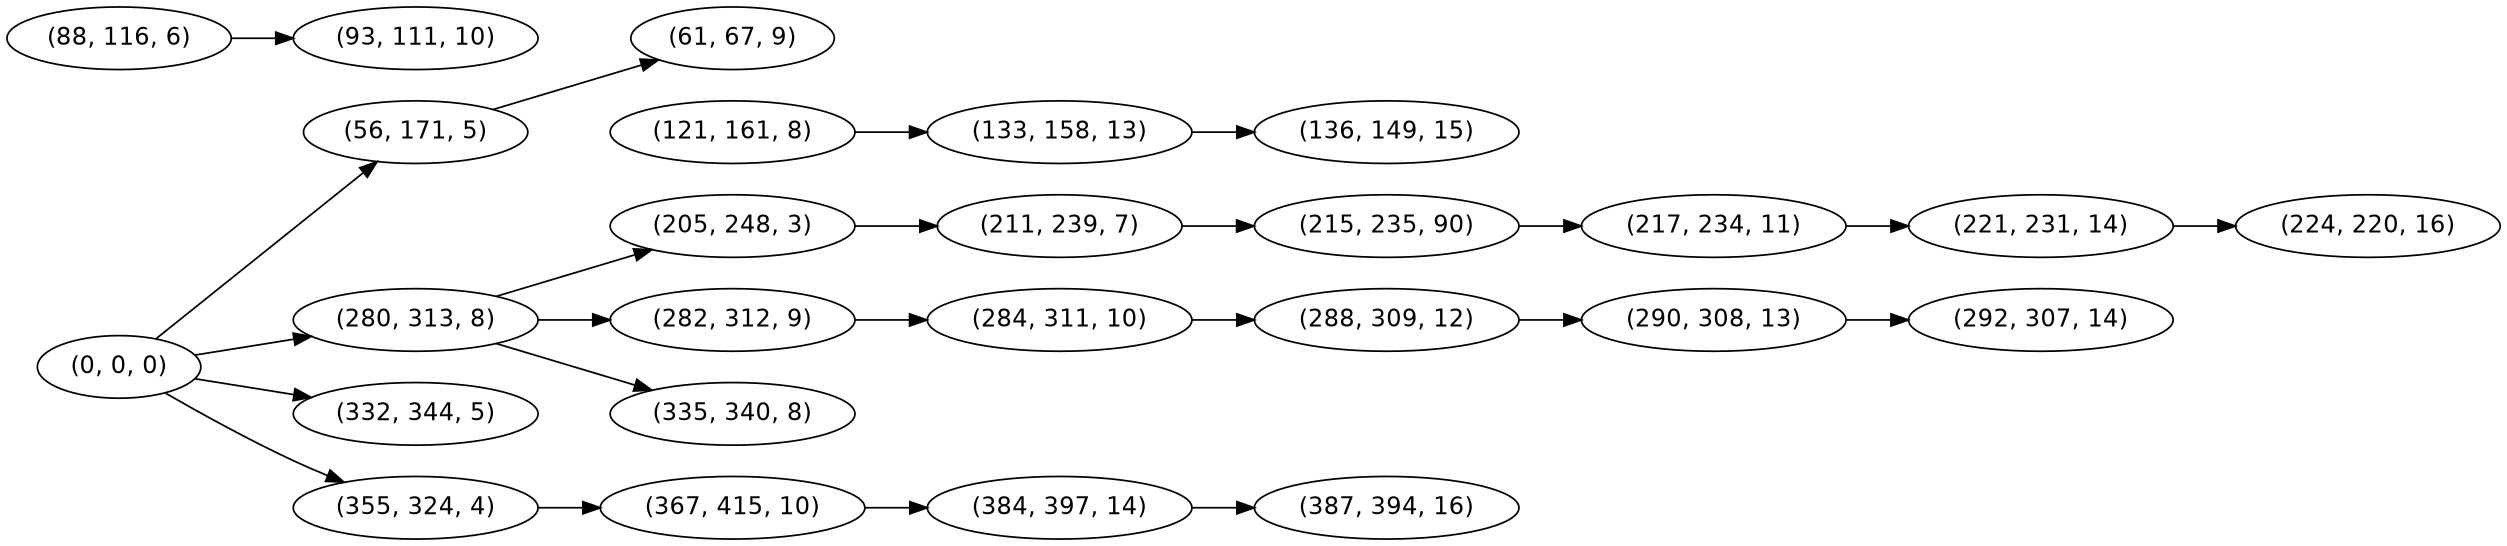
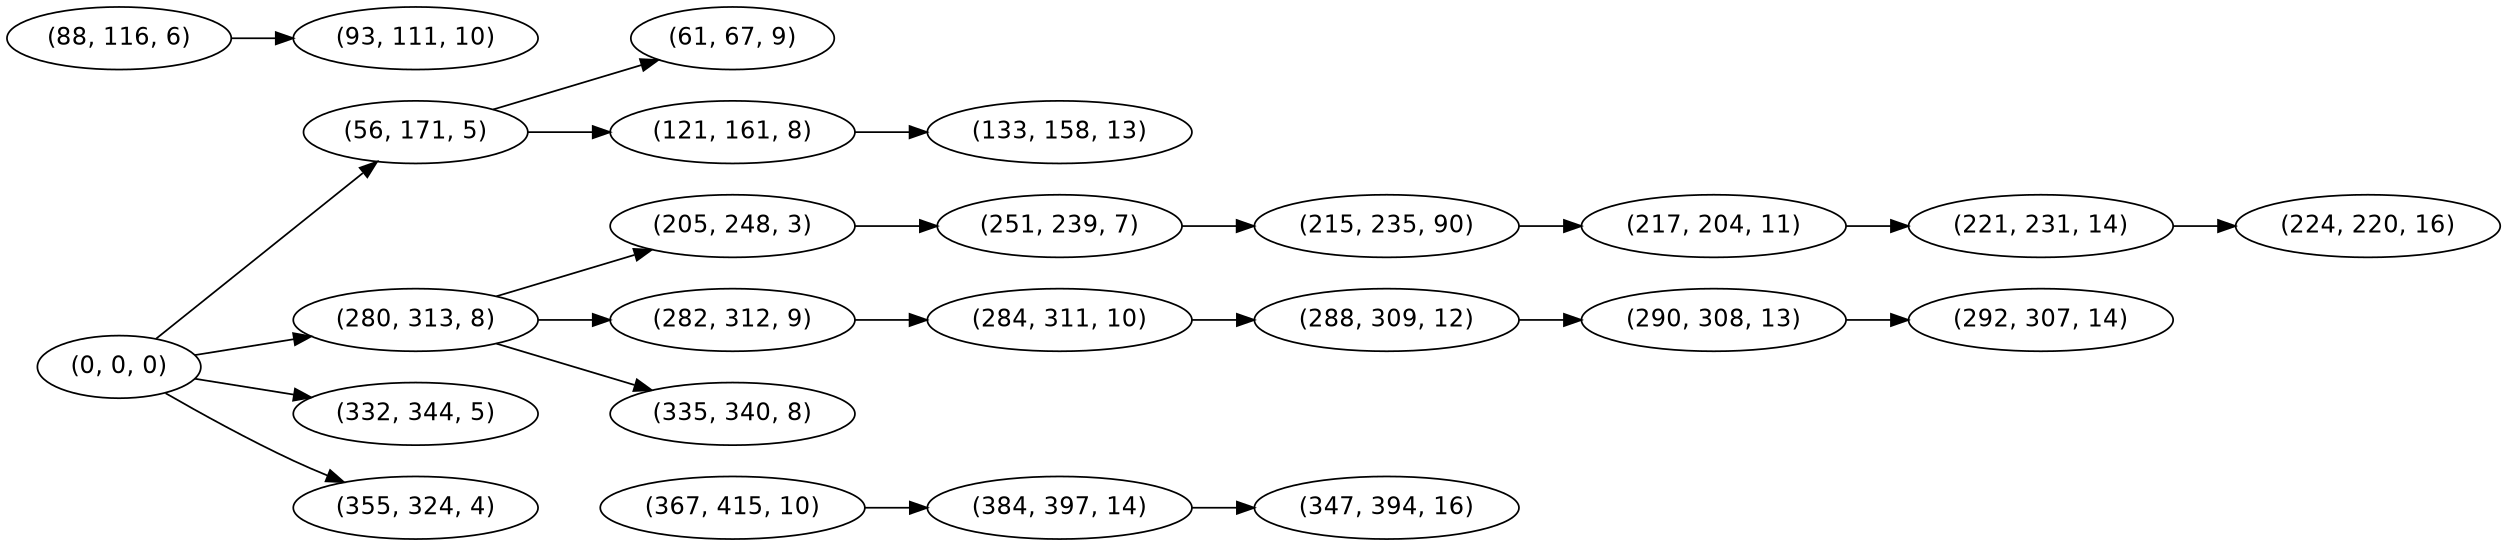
none -> (560, 132)
(1387, 132) -> none
(1060, 226) -> (1060, 226)
(1714, 226) -> (1714, 226)
(560, 508) -> none
(1387, 508) -> (1387, 508)
